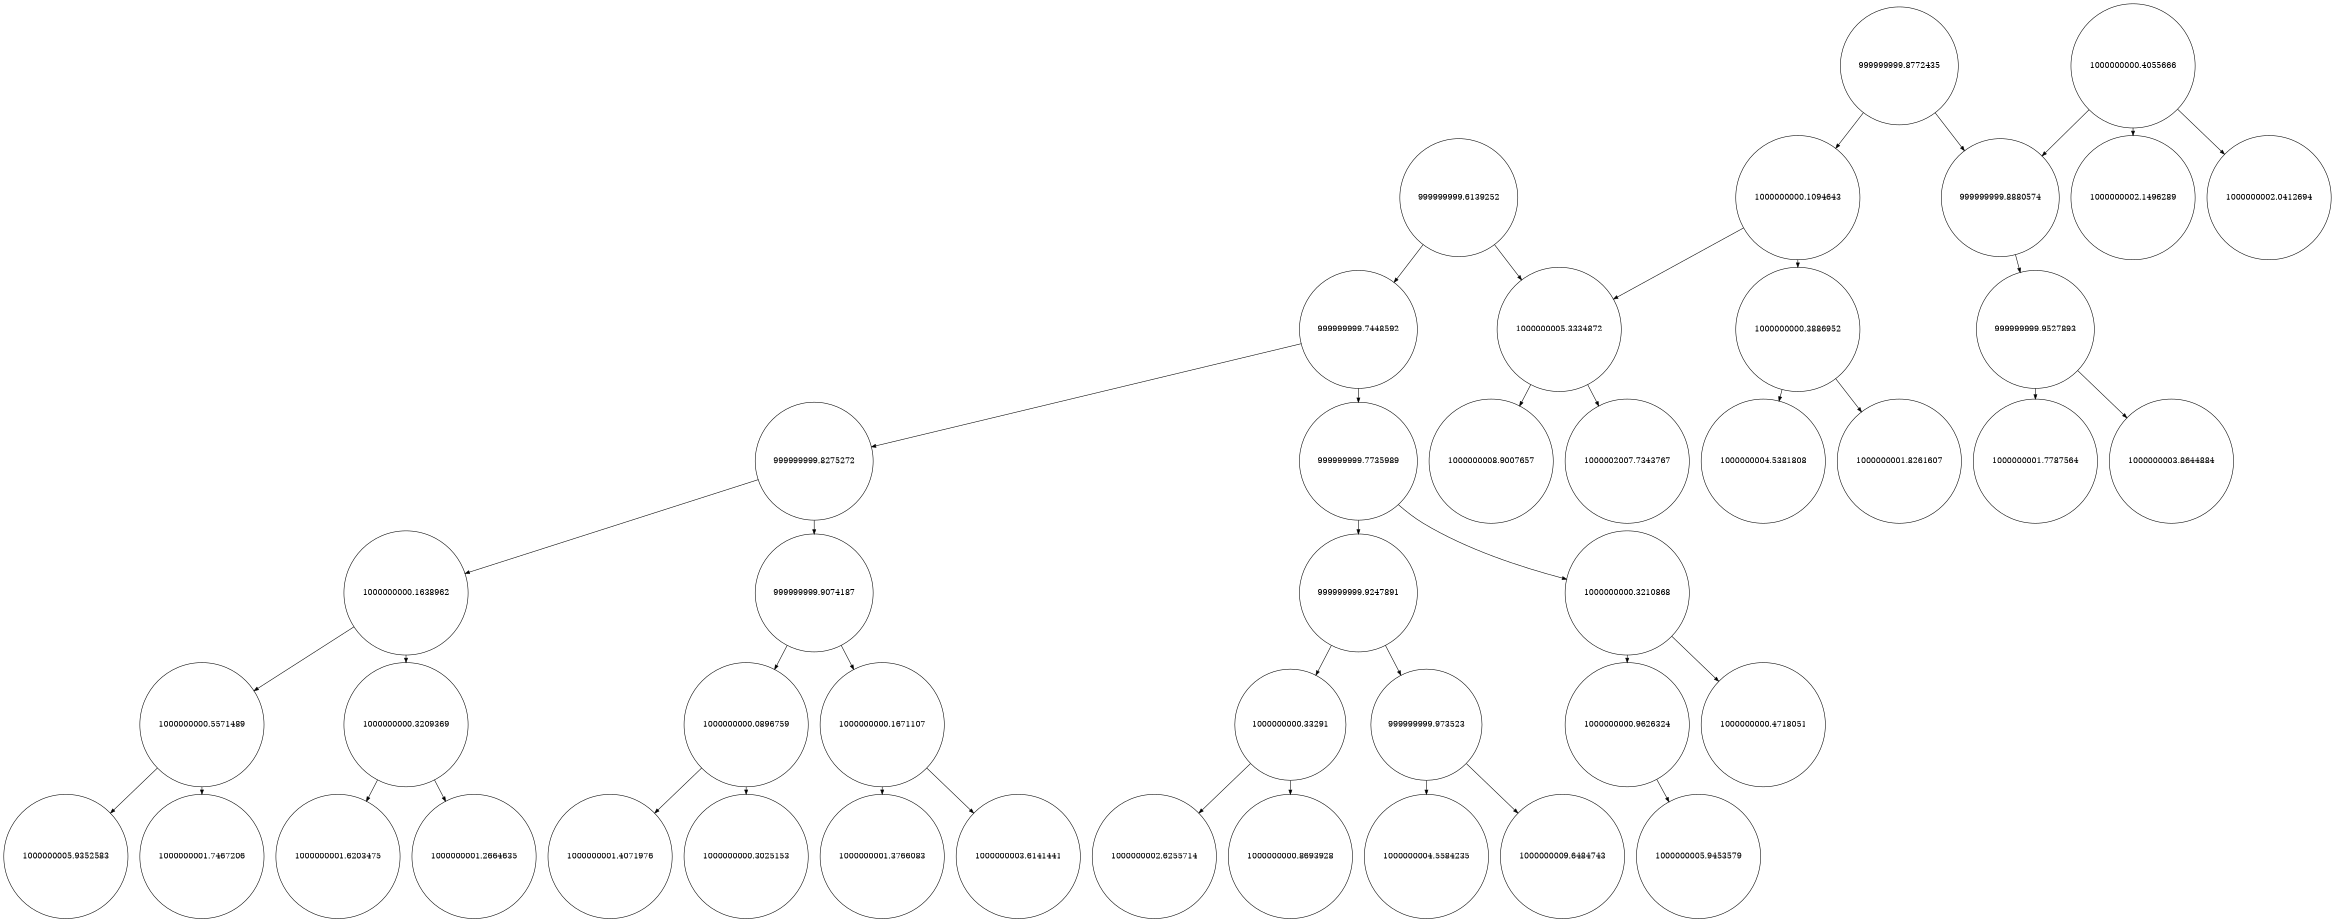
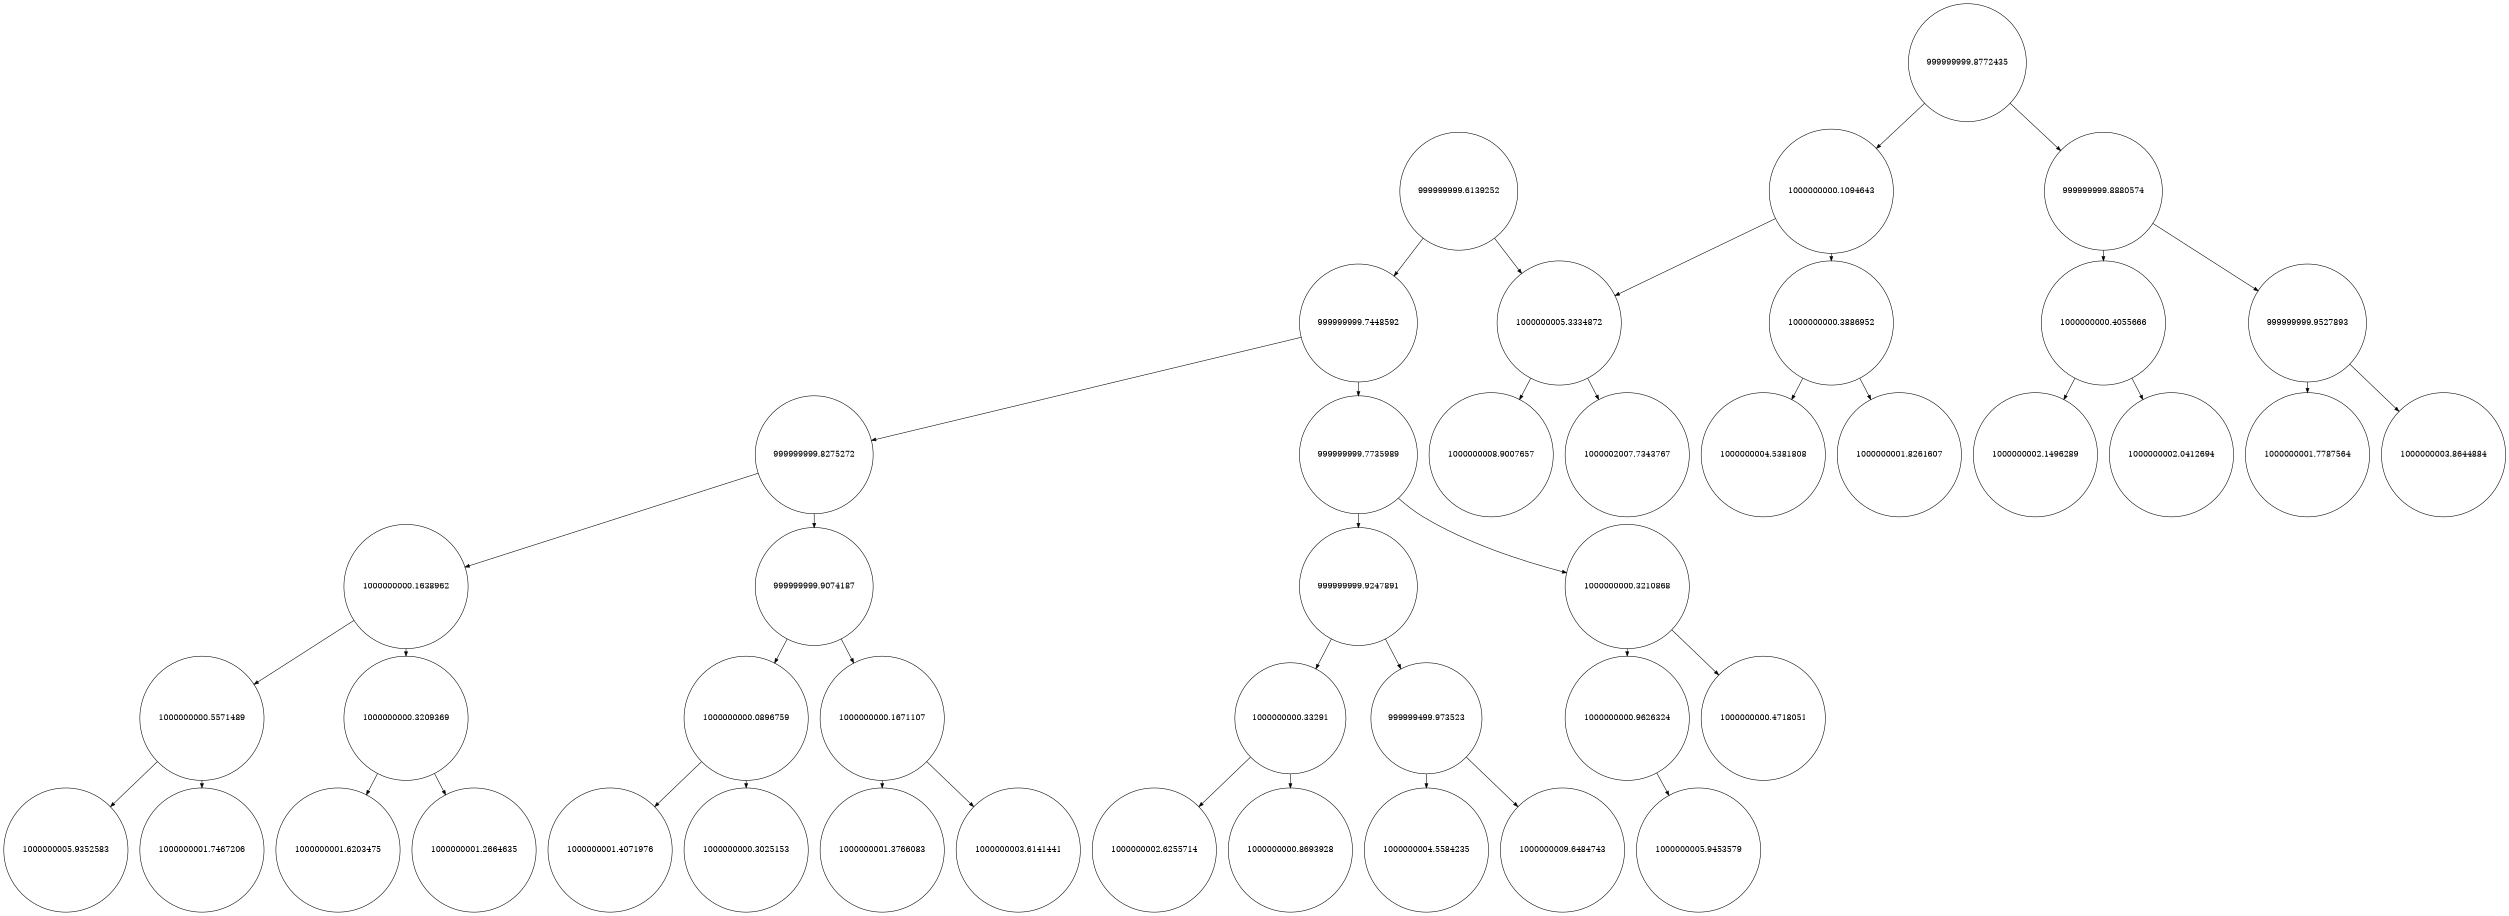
(2067, 131) -> (2103, 253)
(1426, 725) -> (1426, 718)
